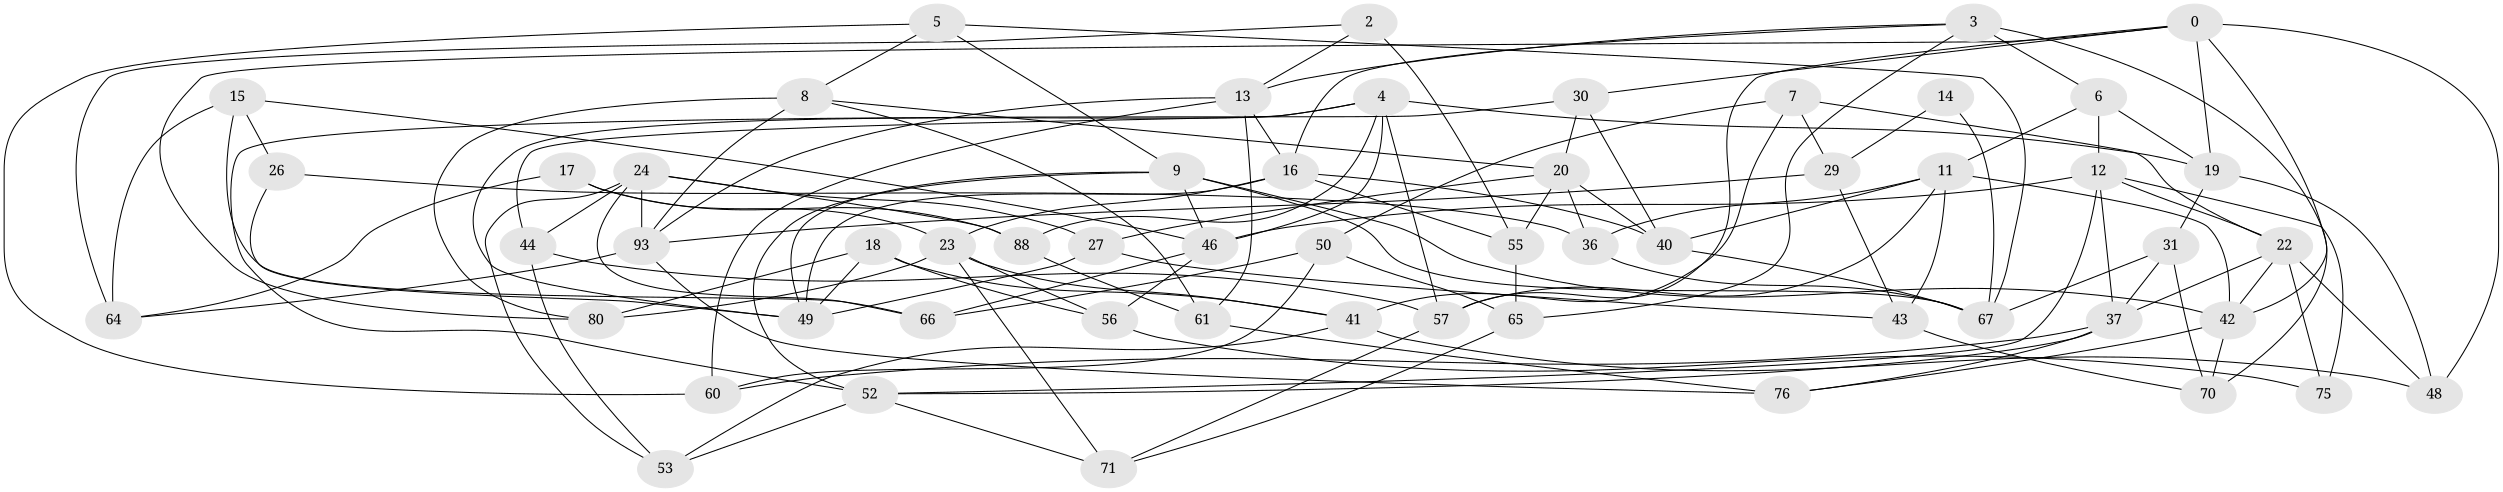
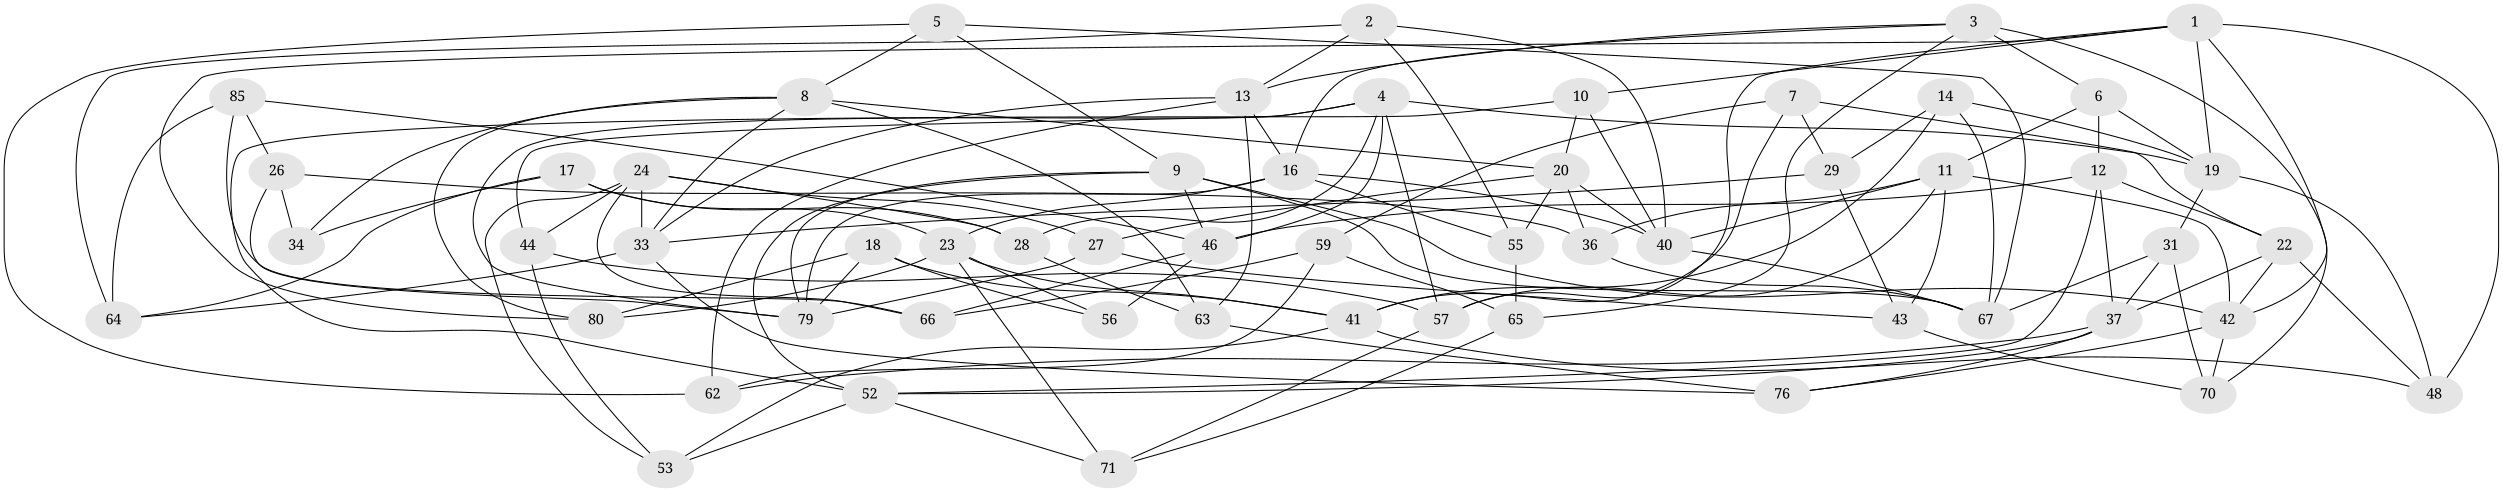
(2195, 23) -> (2195, 23)
none -> (1588, 62)
(238, 97) -> (238, 97)
(1581, 97) -> (1581, 97)
none -> (2082, 128)
none -> (297, 246)
(642, 246) -> (642, 246)
(1022, 246) -> (1022, 246)
(1324, 246) -> (1324, 246)
none -> (1713, 270)
(806, 320) -> (806, 320)
(1203, 320) -> (1203, 320)
(713, 395) -> (713, 395)
(2324, 395) -> none
